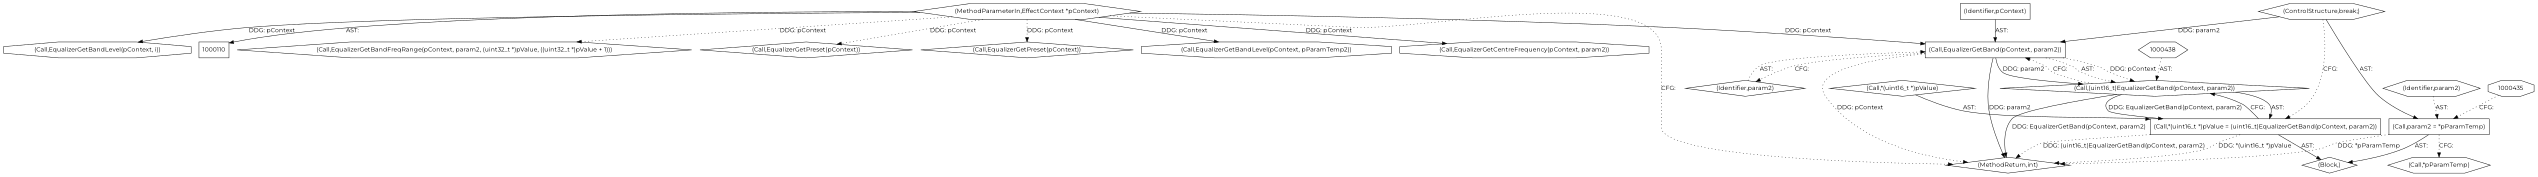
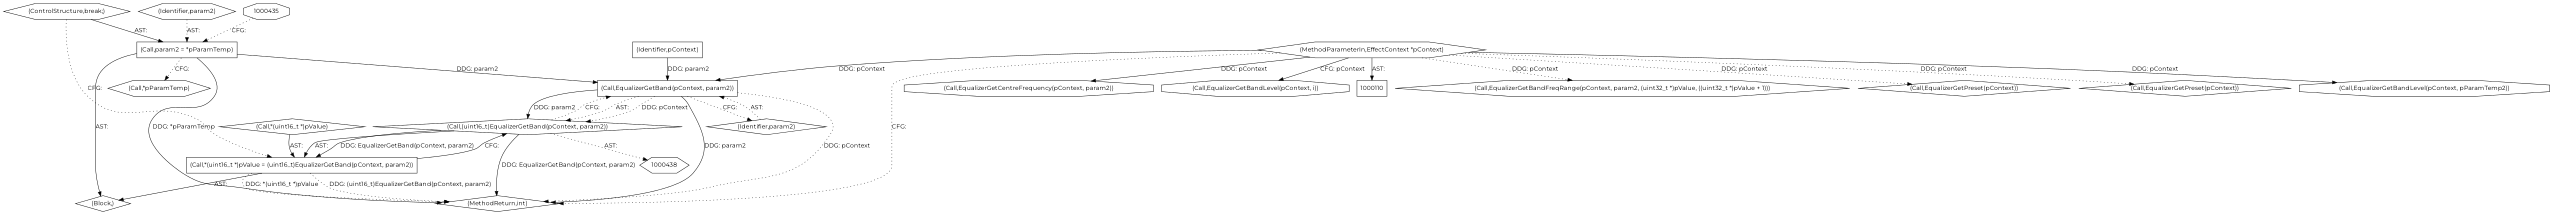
(2172, 29) -> (415, 68)
(272, 31) -> (1343, 69)
(2003, 31) -> (688, 69)
(2159, 67) -> (597, 146)
(2228, 158) -> (217, 185)
